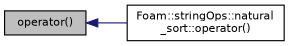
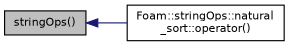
(45, 23) -> (45, 23)
